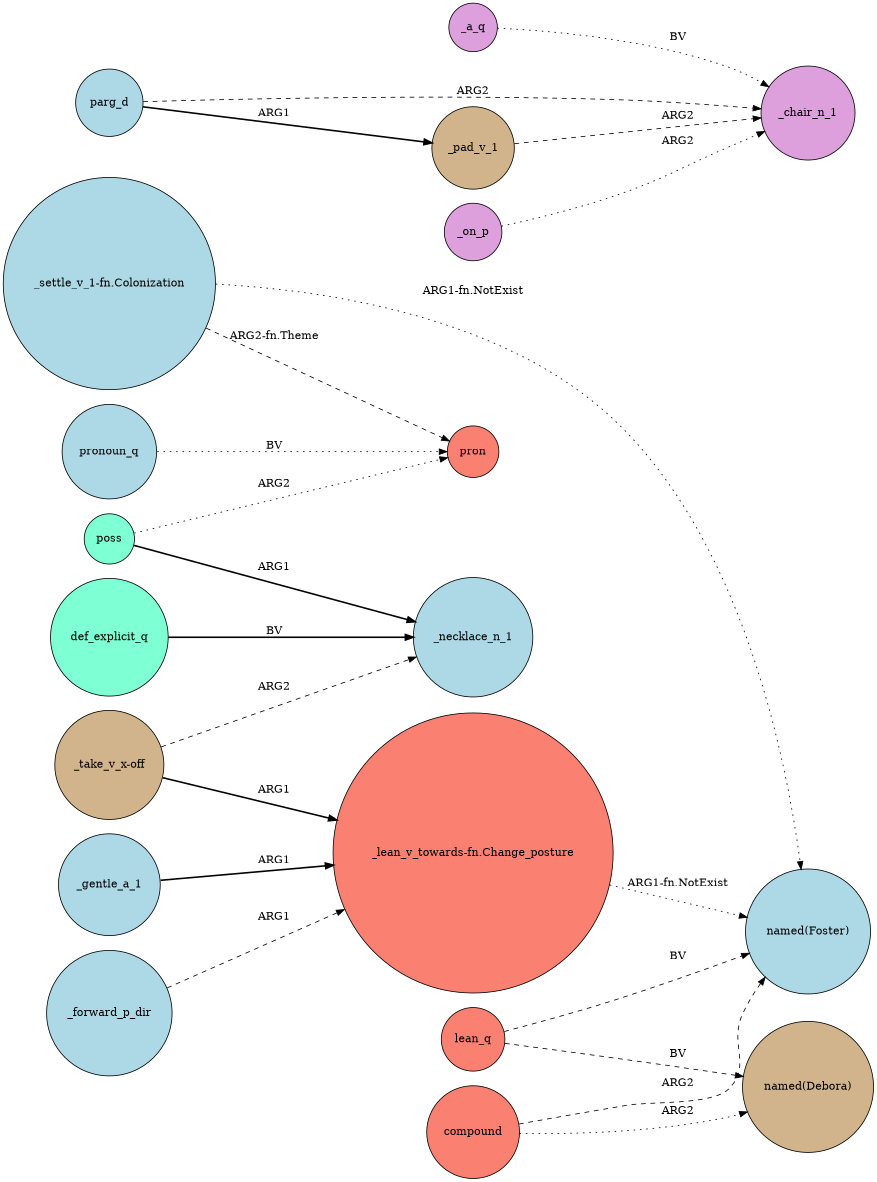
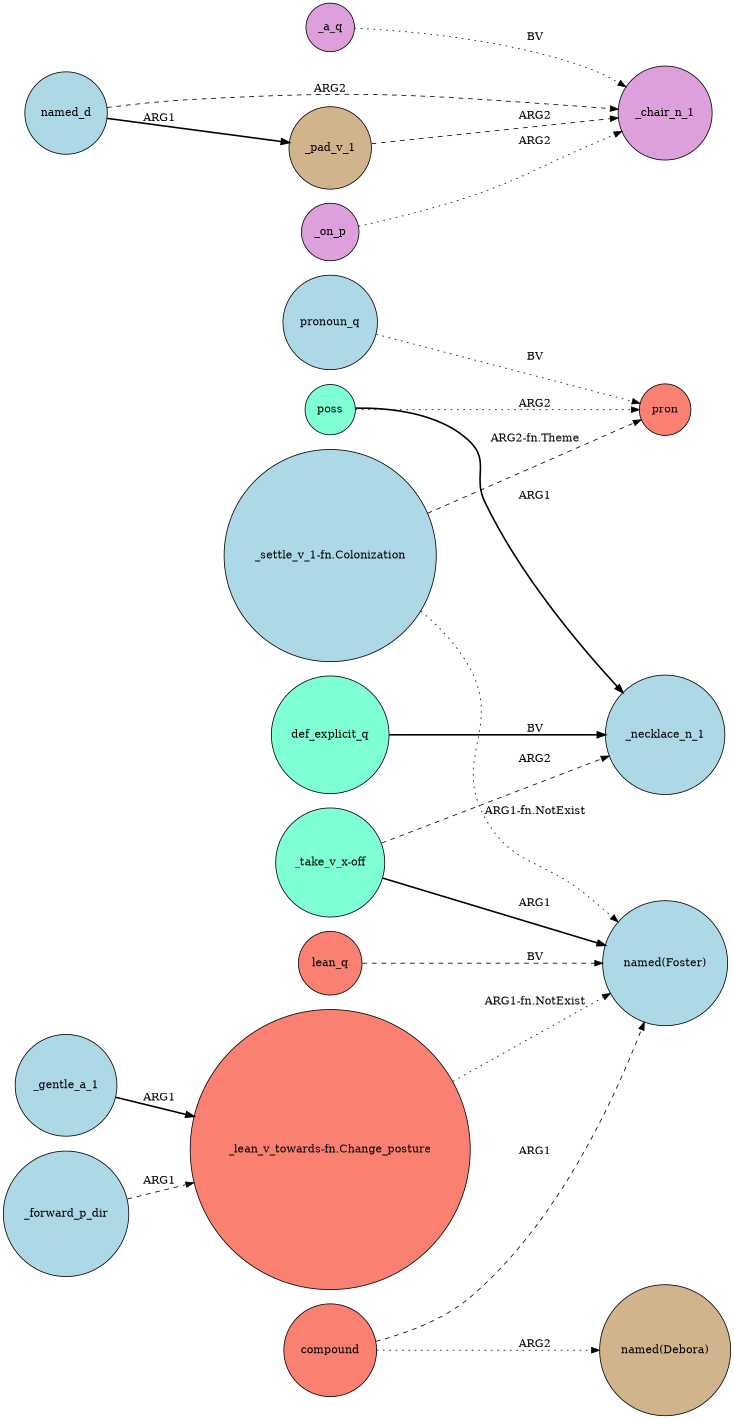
(109, 103) -> (66, 113)
(109, 765) -> (330, 862)
(246, 798) -> (490, 911)
(620, 1059) -> none
(678, 1083) -> (535, 1152)
